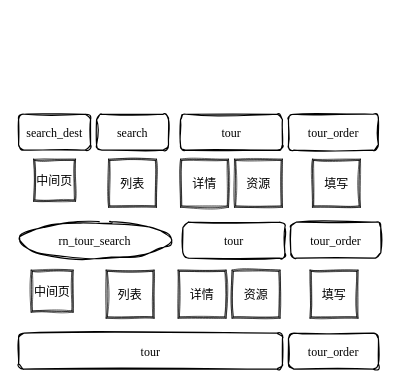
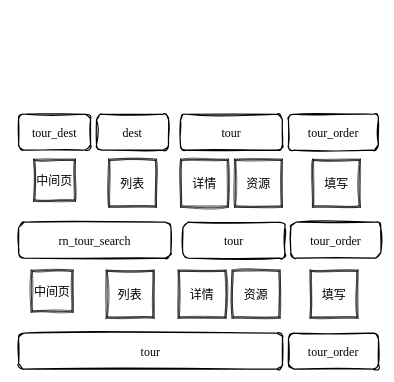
(54, 132) -> (54, 132)
(132, 132) -> (132, 132)
(95, 240) -> (95, 240)
